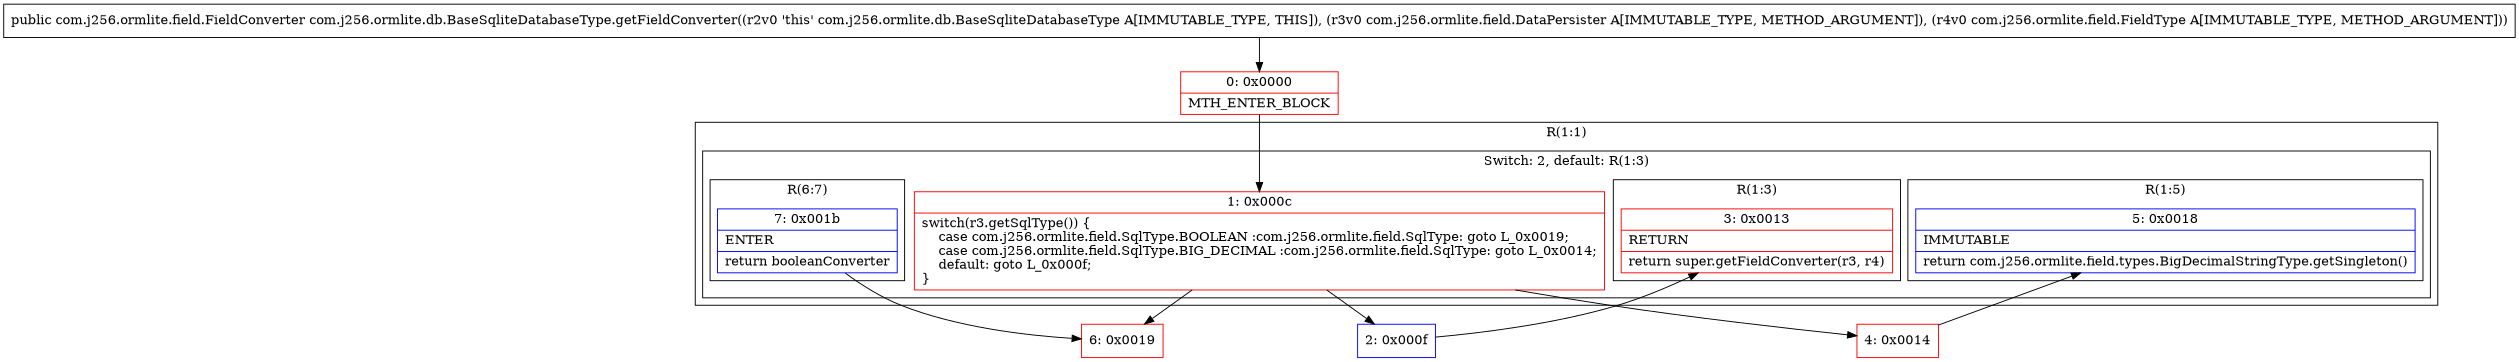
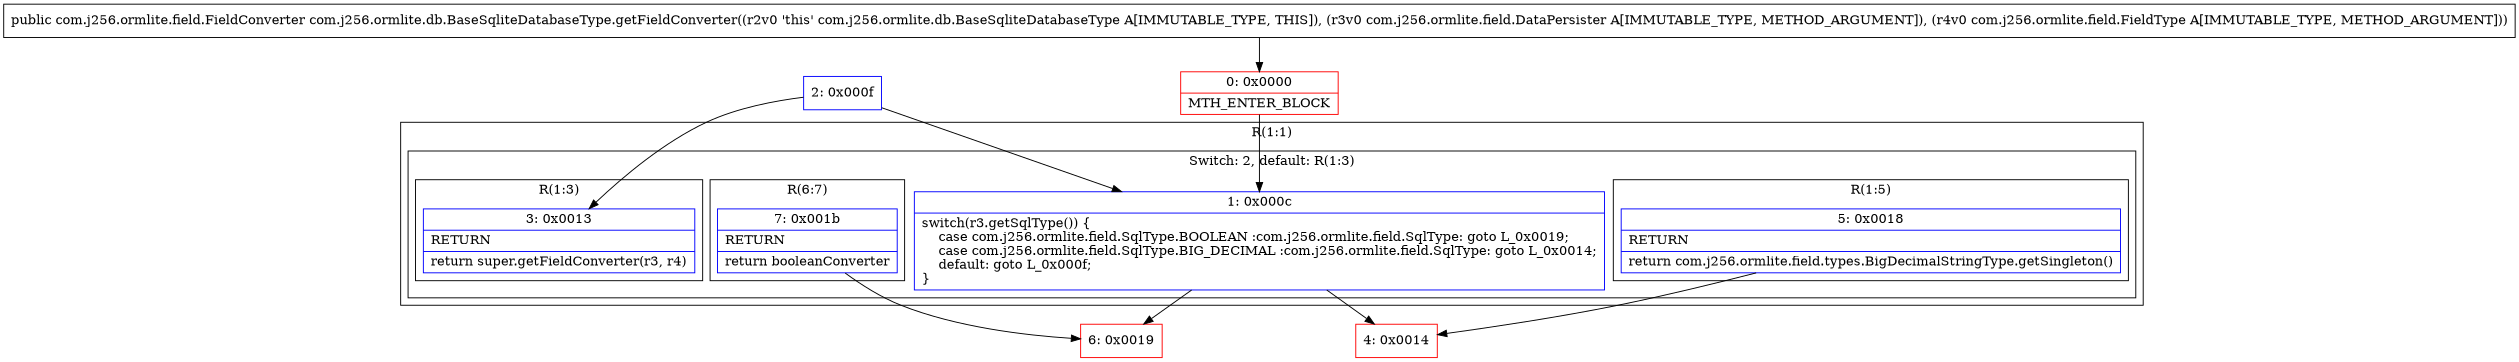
(749, 240) -> (755, 240)
(1967, 240) -> (1659, 240)
(1259, 241) -> (1259, 241)
(1757, 241) -> (559, 241)
(2029, 292) -> (1587, 311)
(1357, 311) -> (986, 144)
